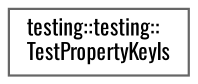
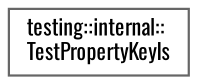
(99, 42) -> (99, 42)
